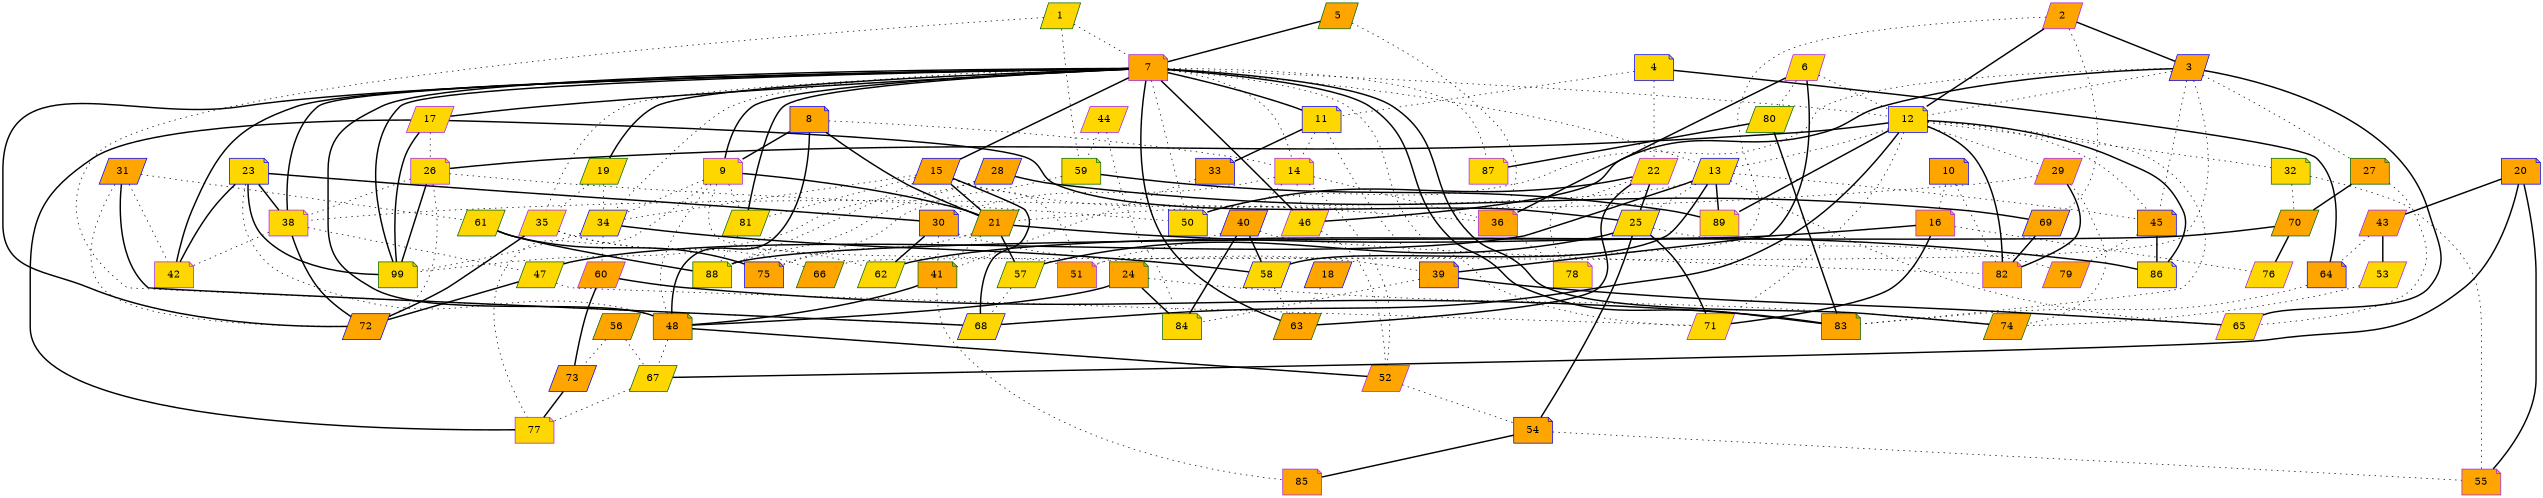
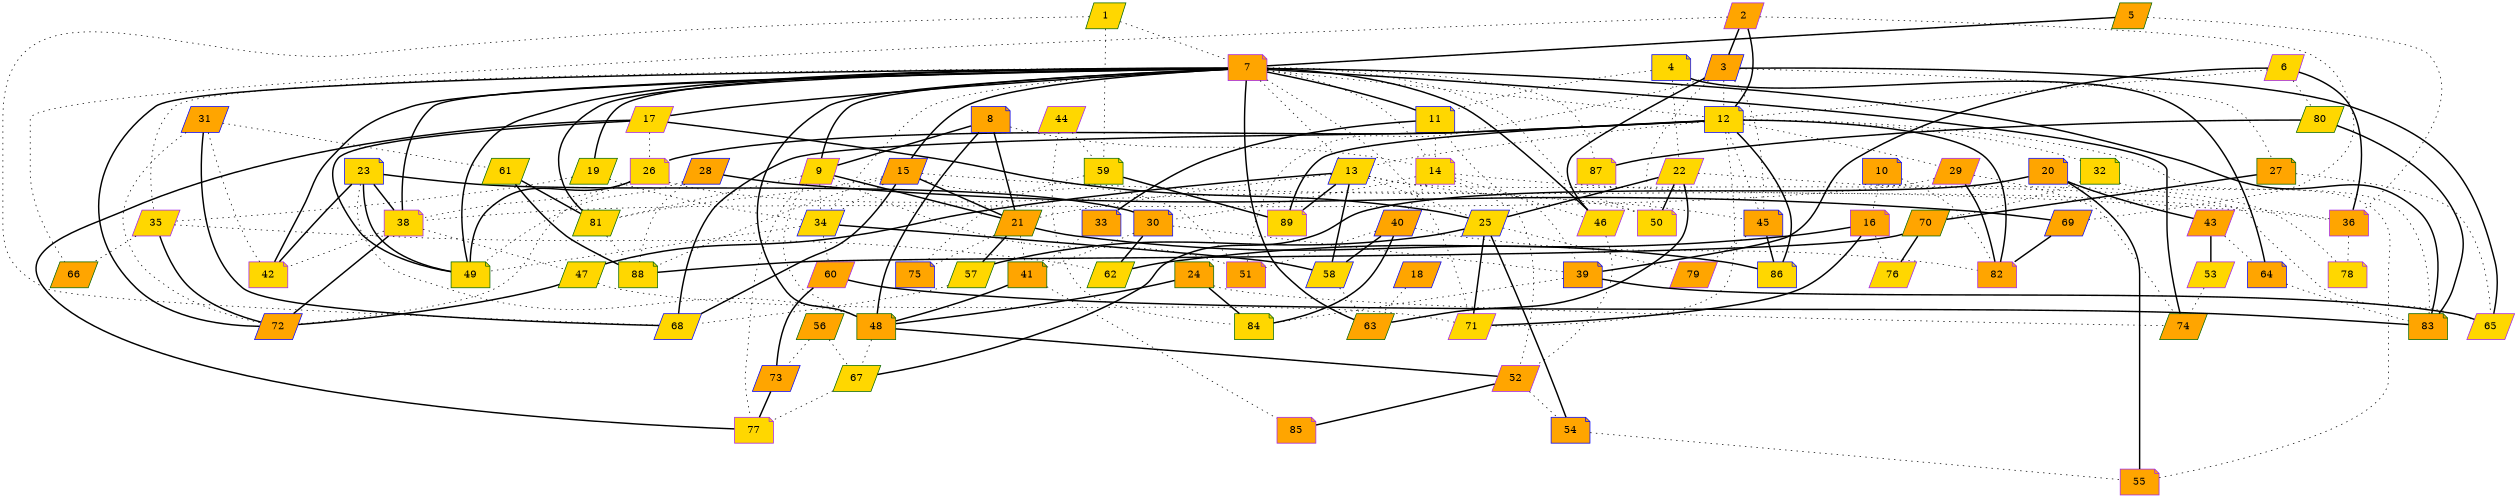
(723, 171) -> (819, 171)
(1188, 223) -> (1657, 223)
(608, 248) -> (547, 195)
(398, 275) -> (471, 275)
(1418, 456) -> (1405, 405)
